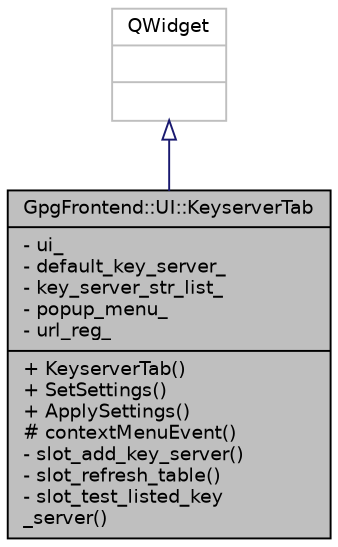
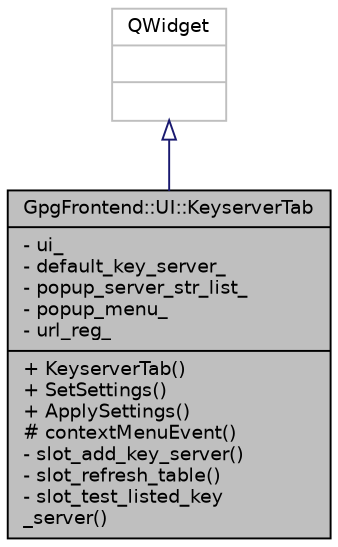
(124, 288) -> (136, 288)
